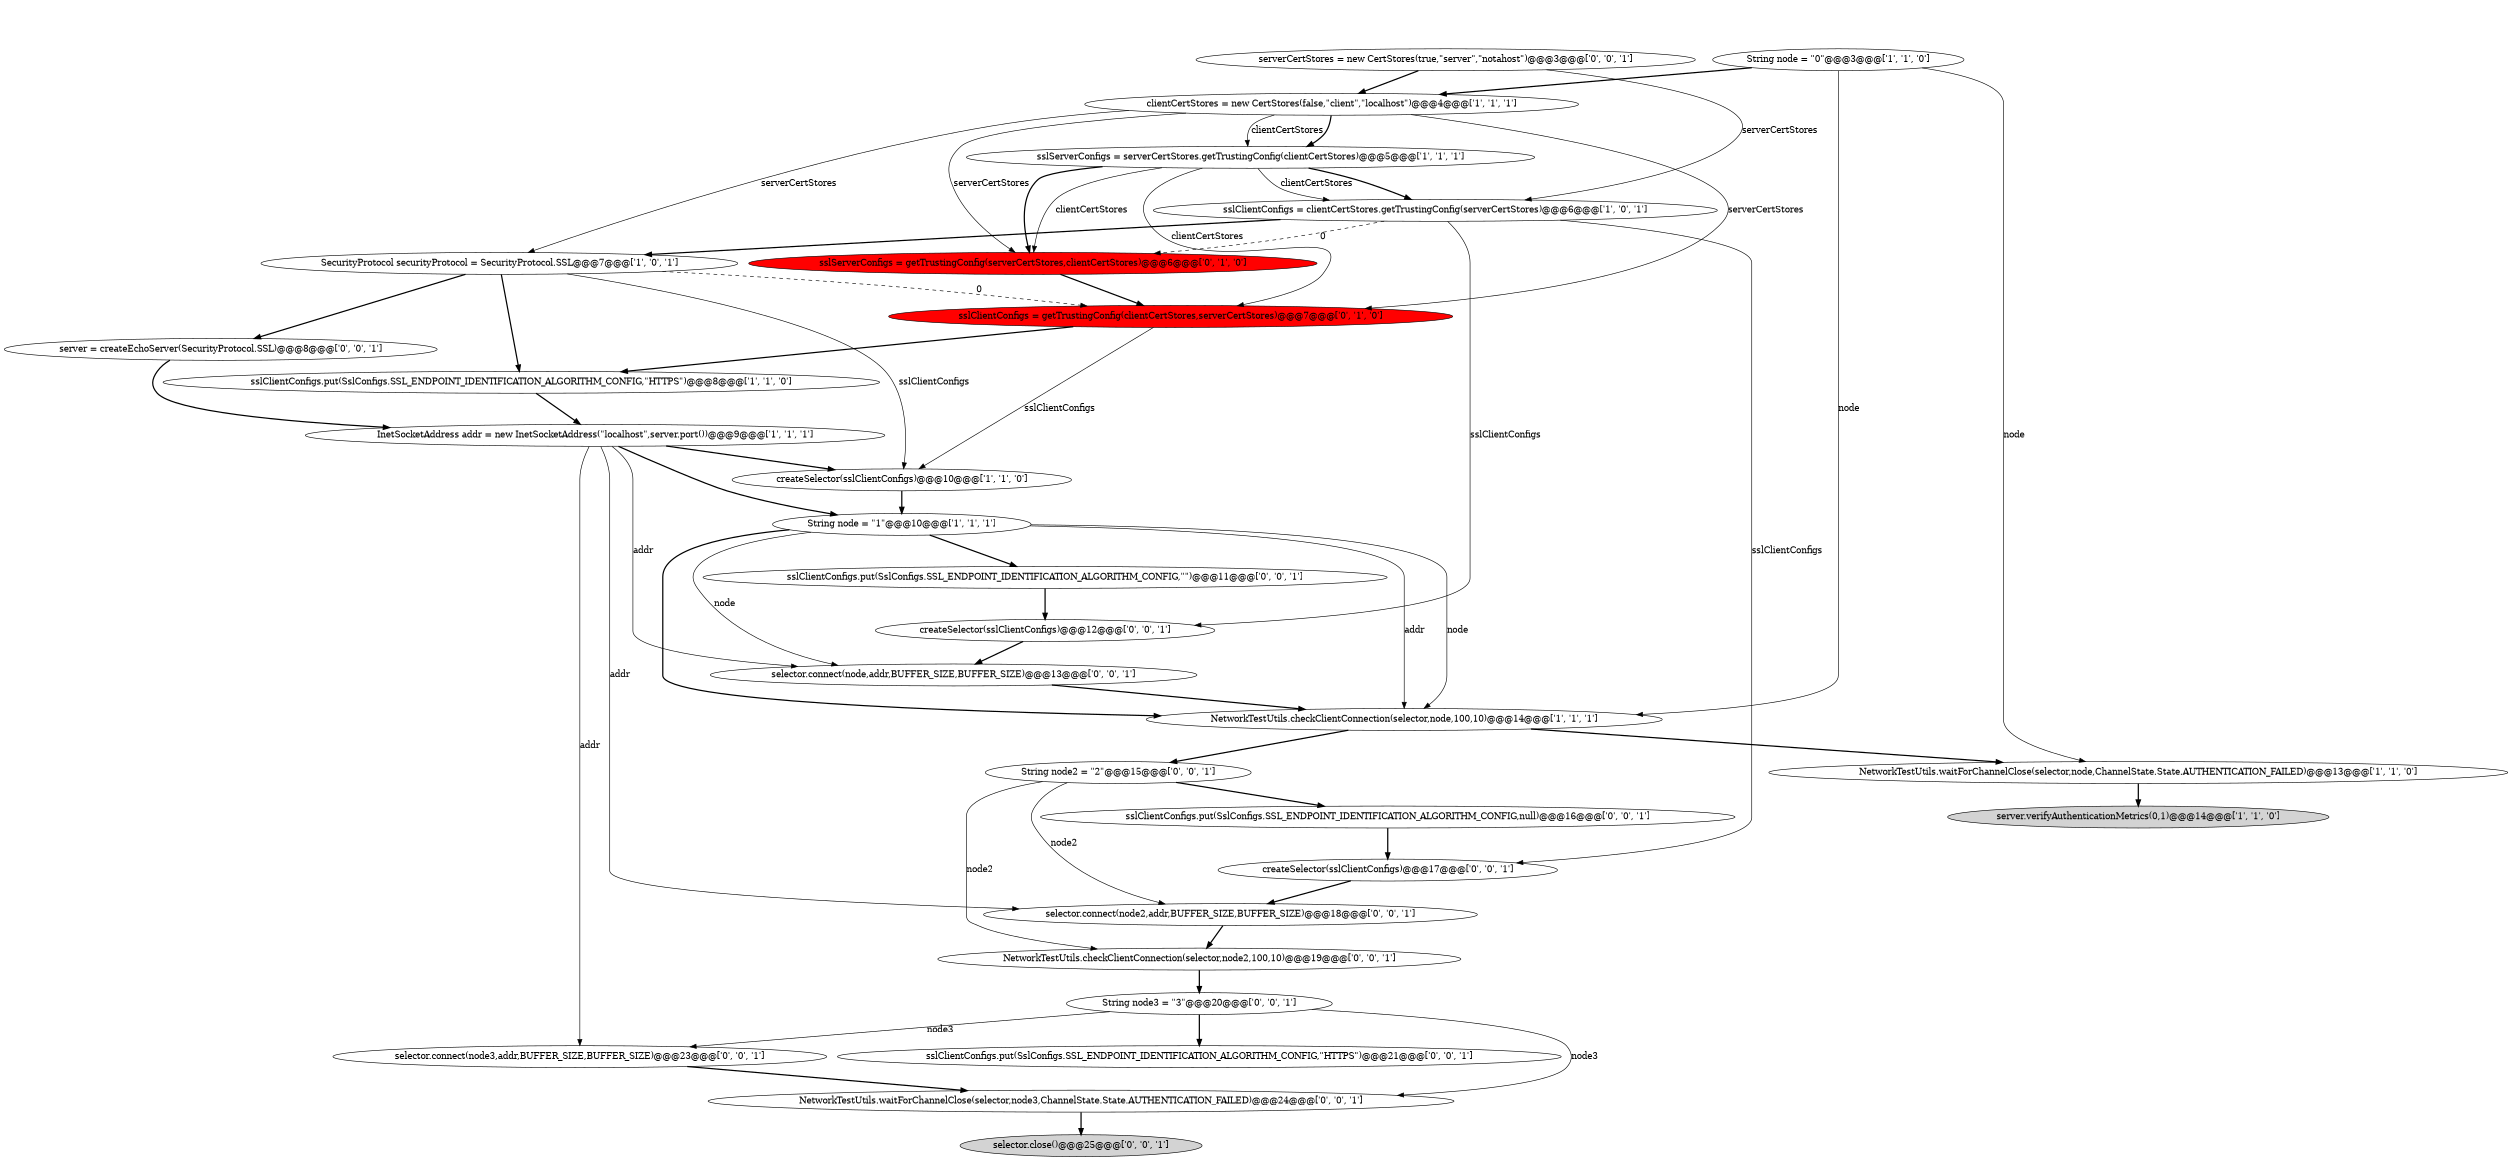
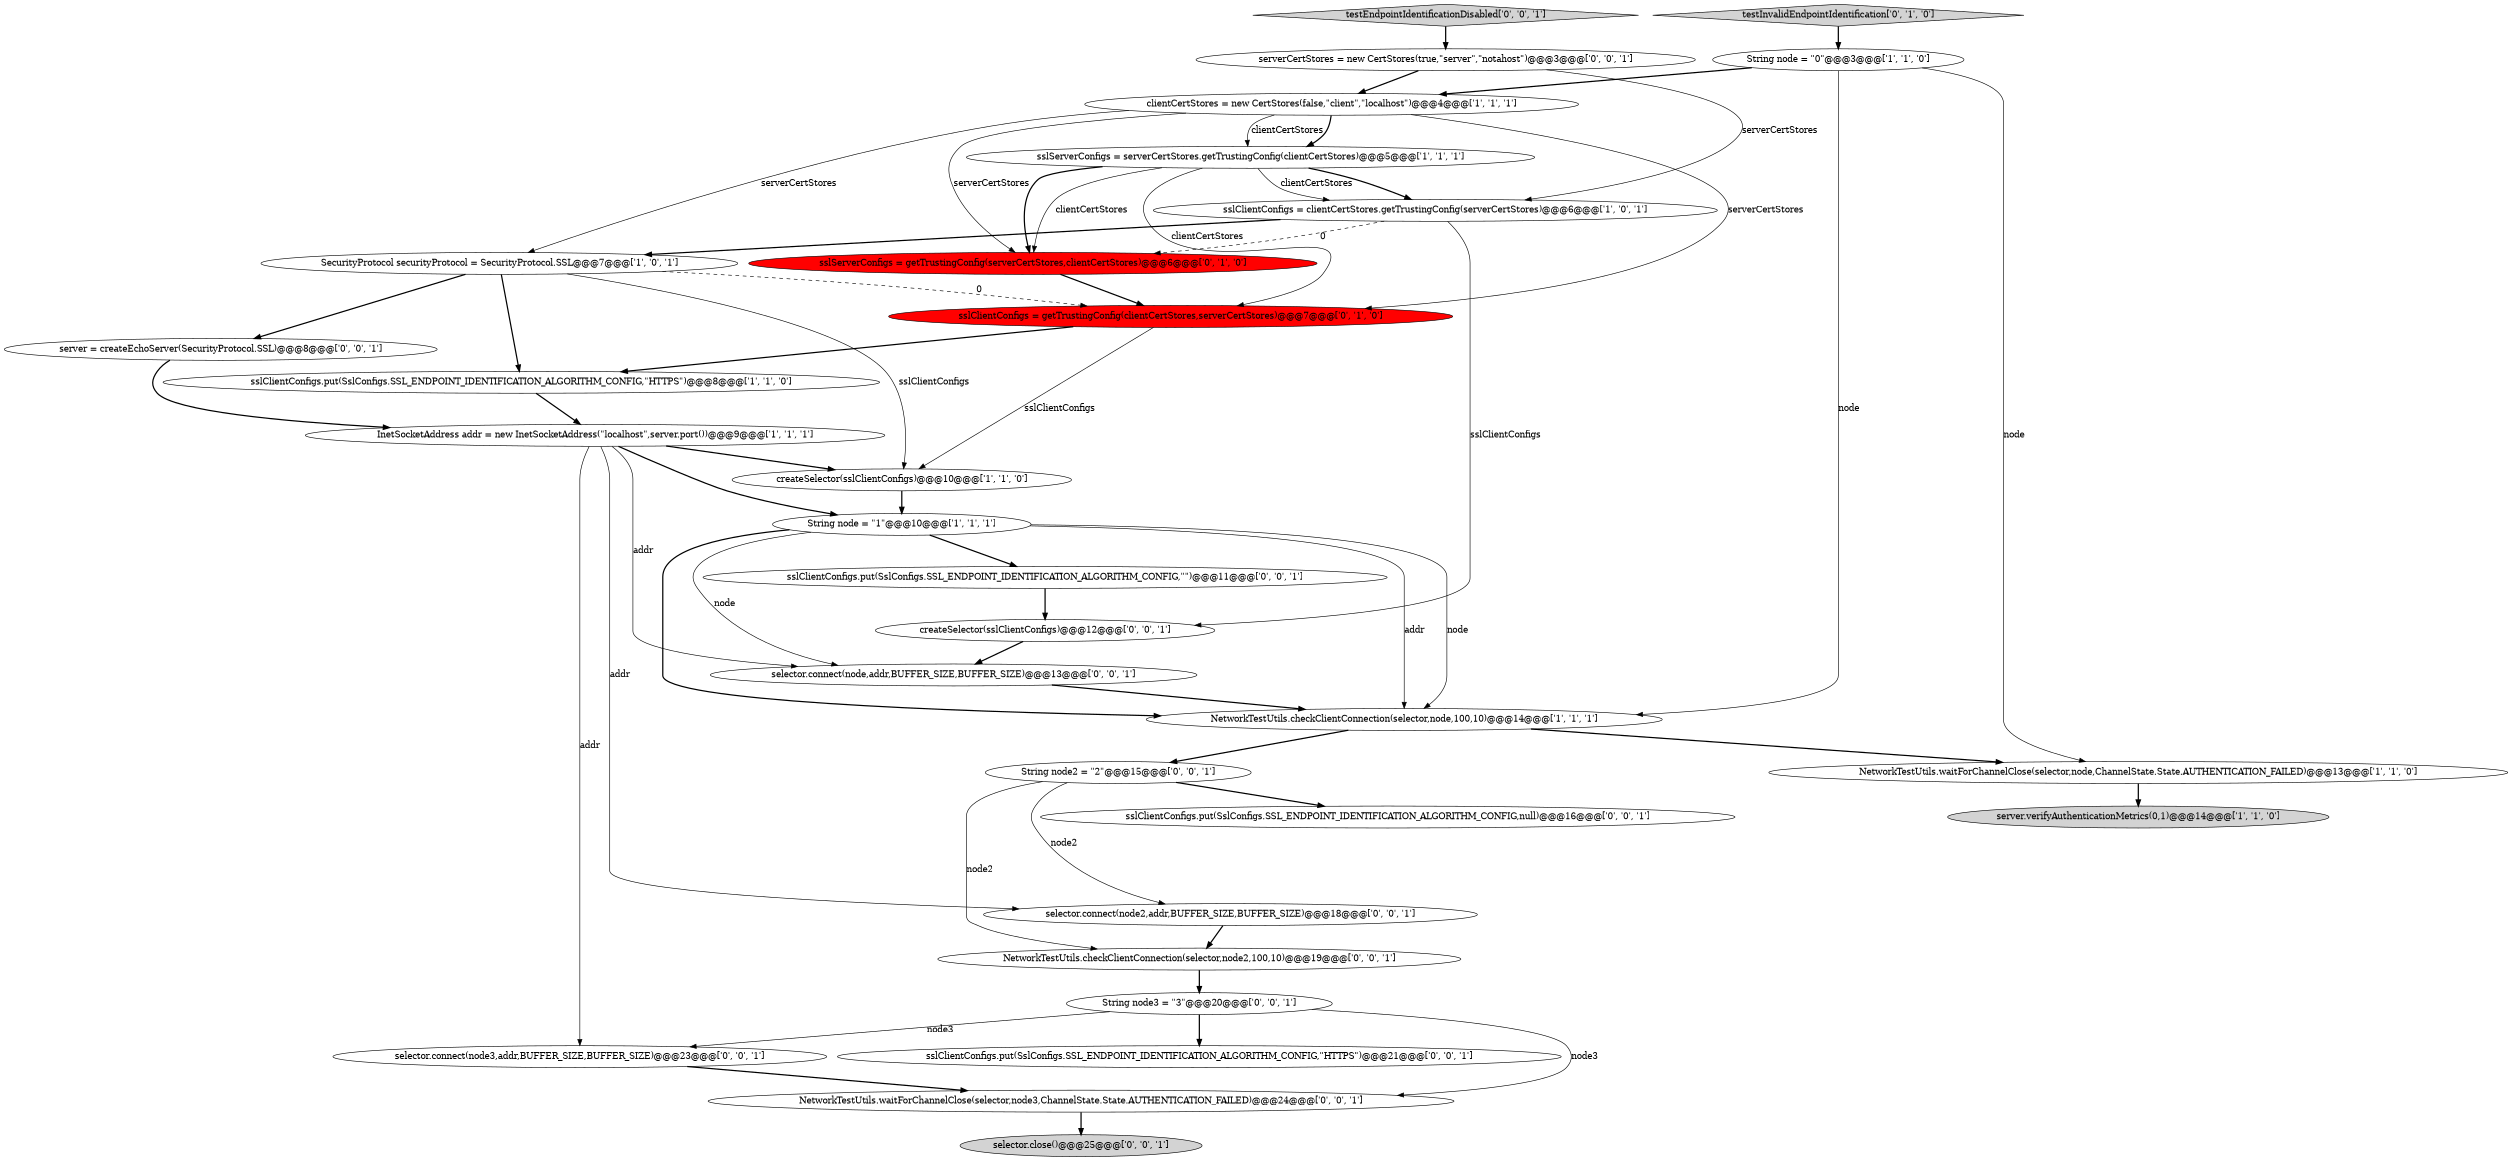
none -> (1446, 15)
none -> (1838, 15)
(1388, 870) -> none
